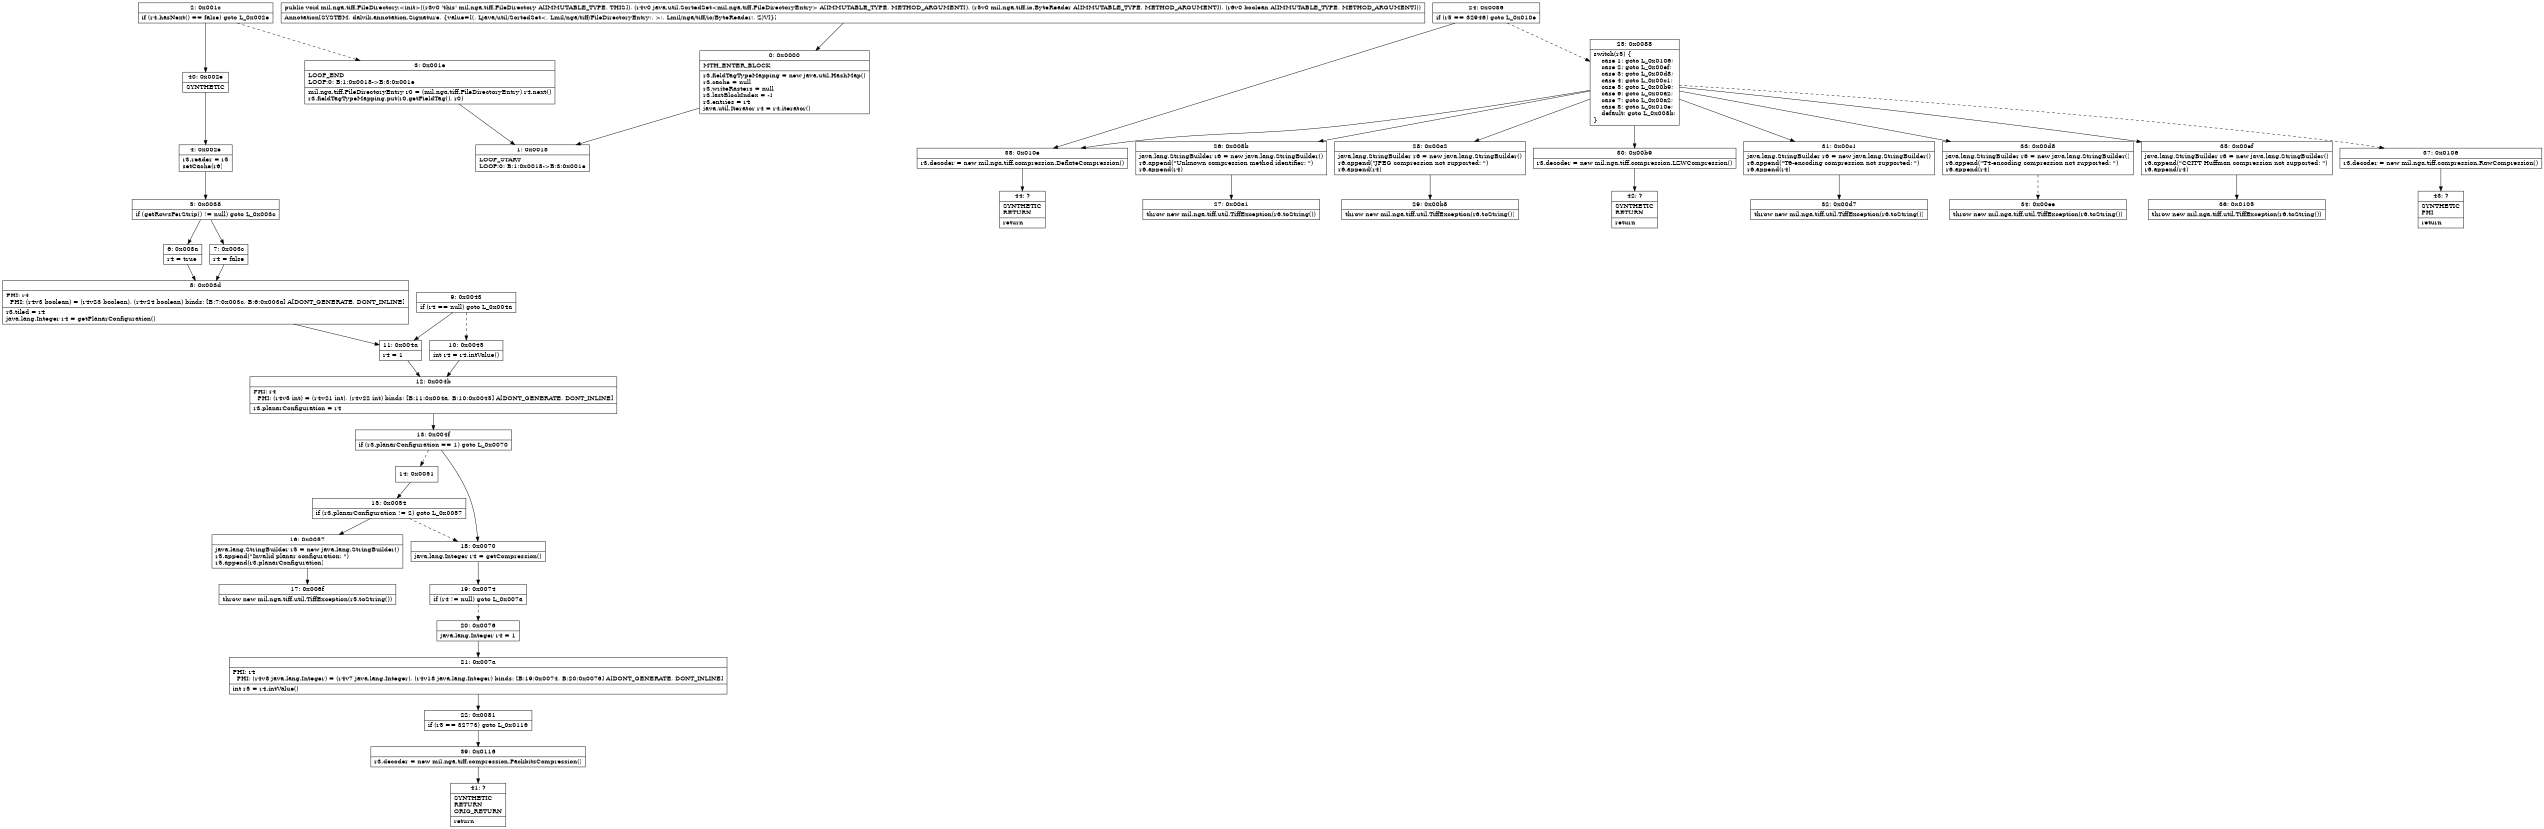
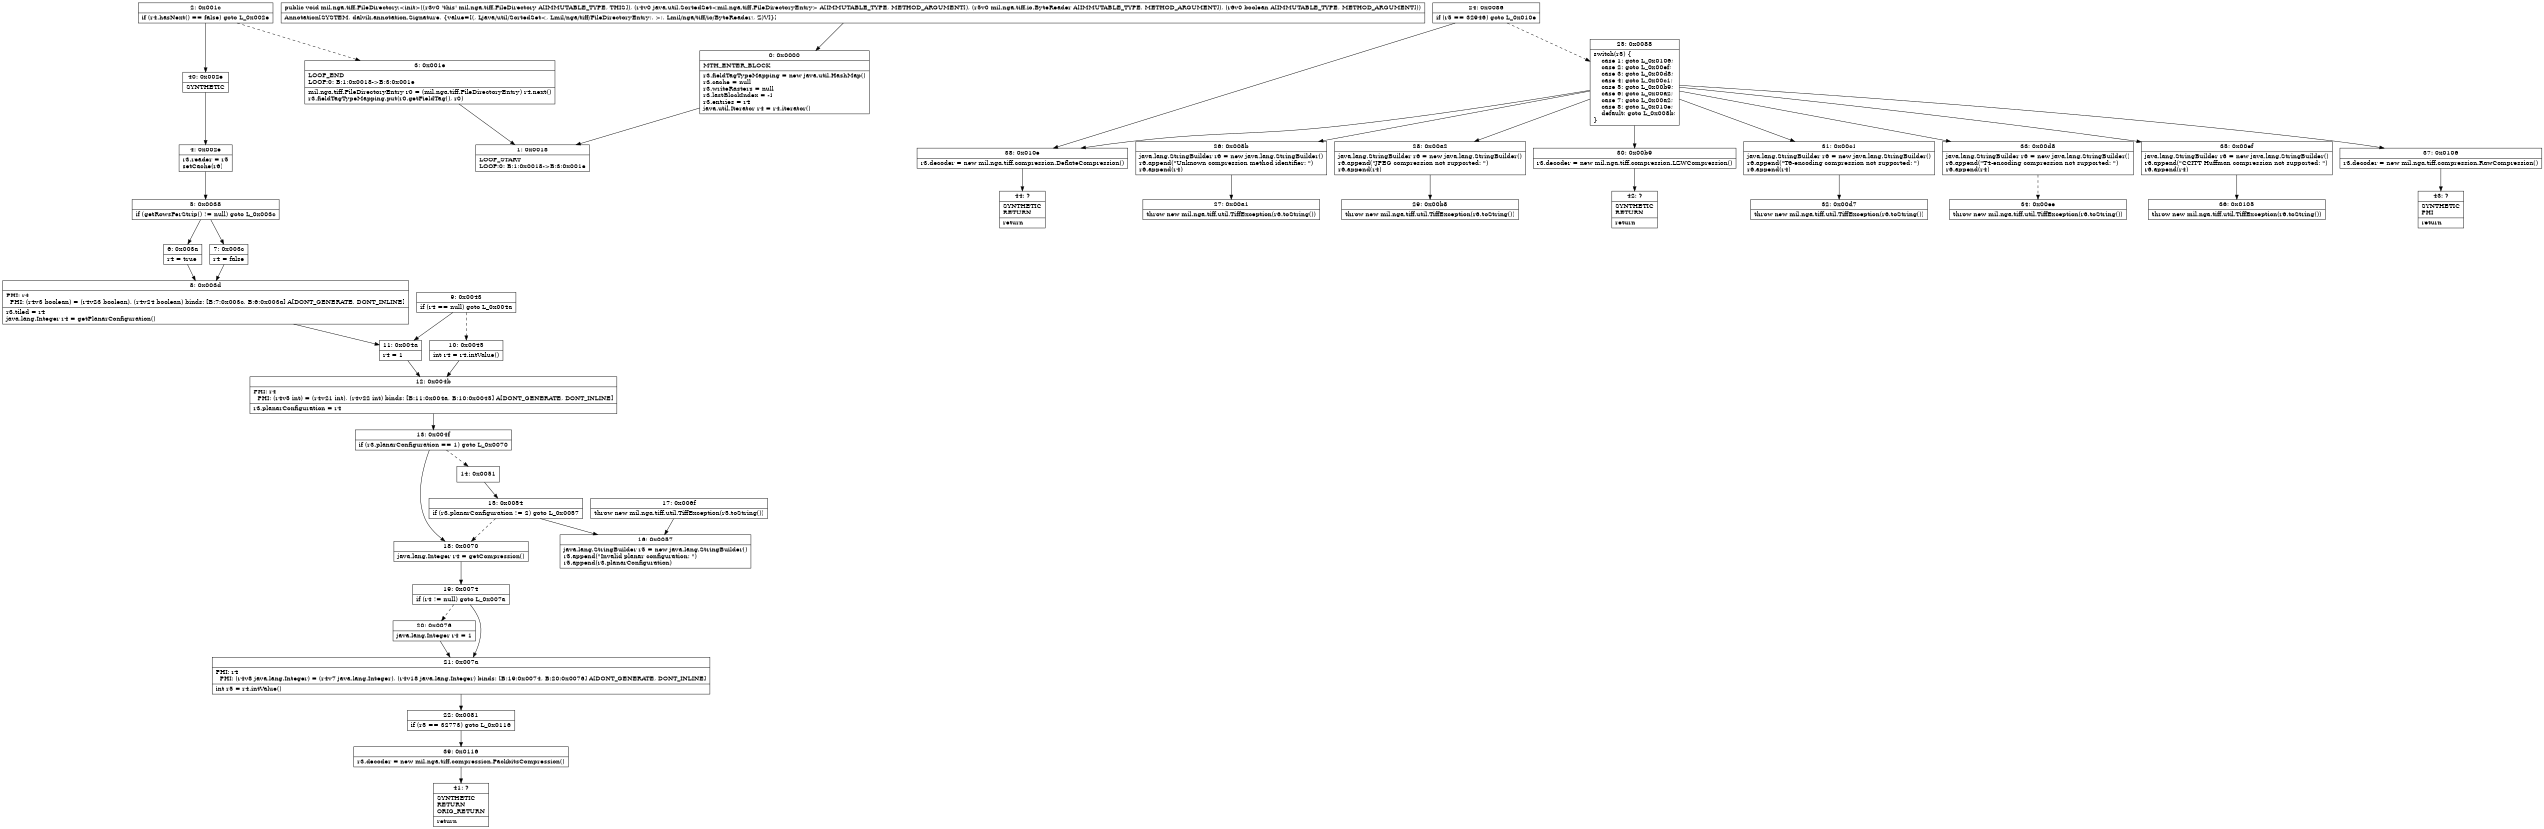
(2030, 111) -> (2030, 111)
(307, 574) -> (670, 525)
none -> (481, 628)
